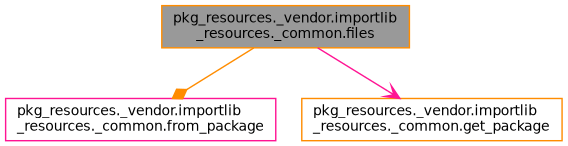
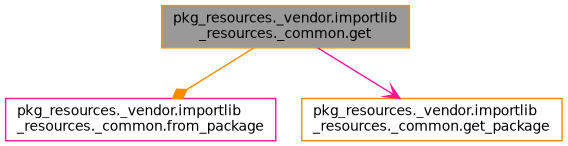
(286, 27) -> (286, 27)
